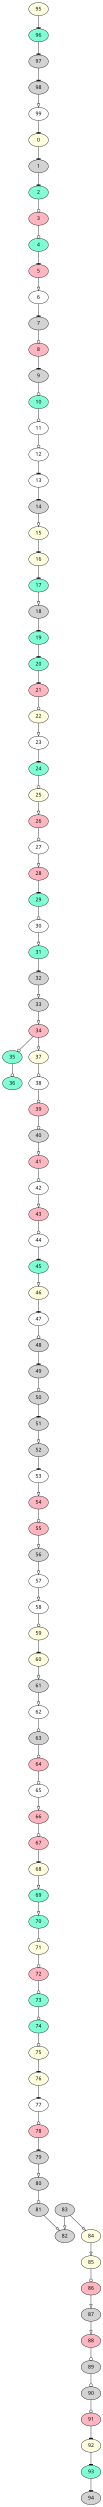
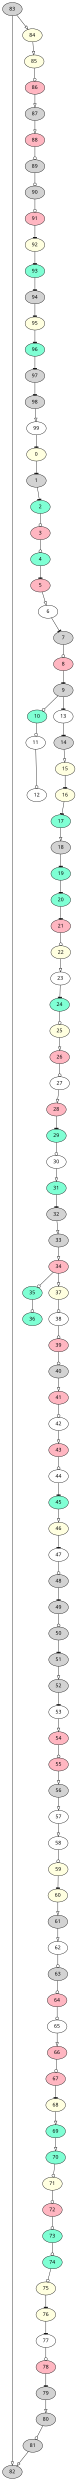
none -> (35, 310)
(39, 467) -> (63, 703)
